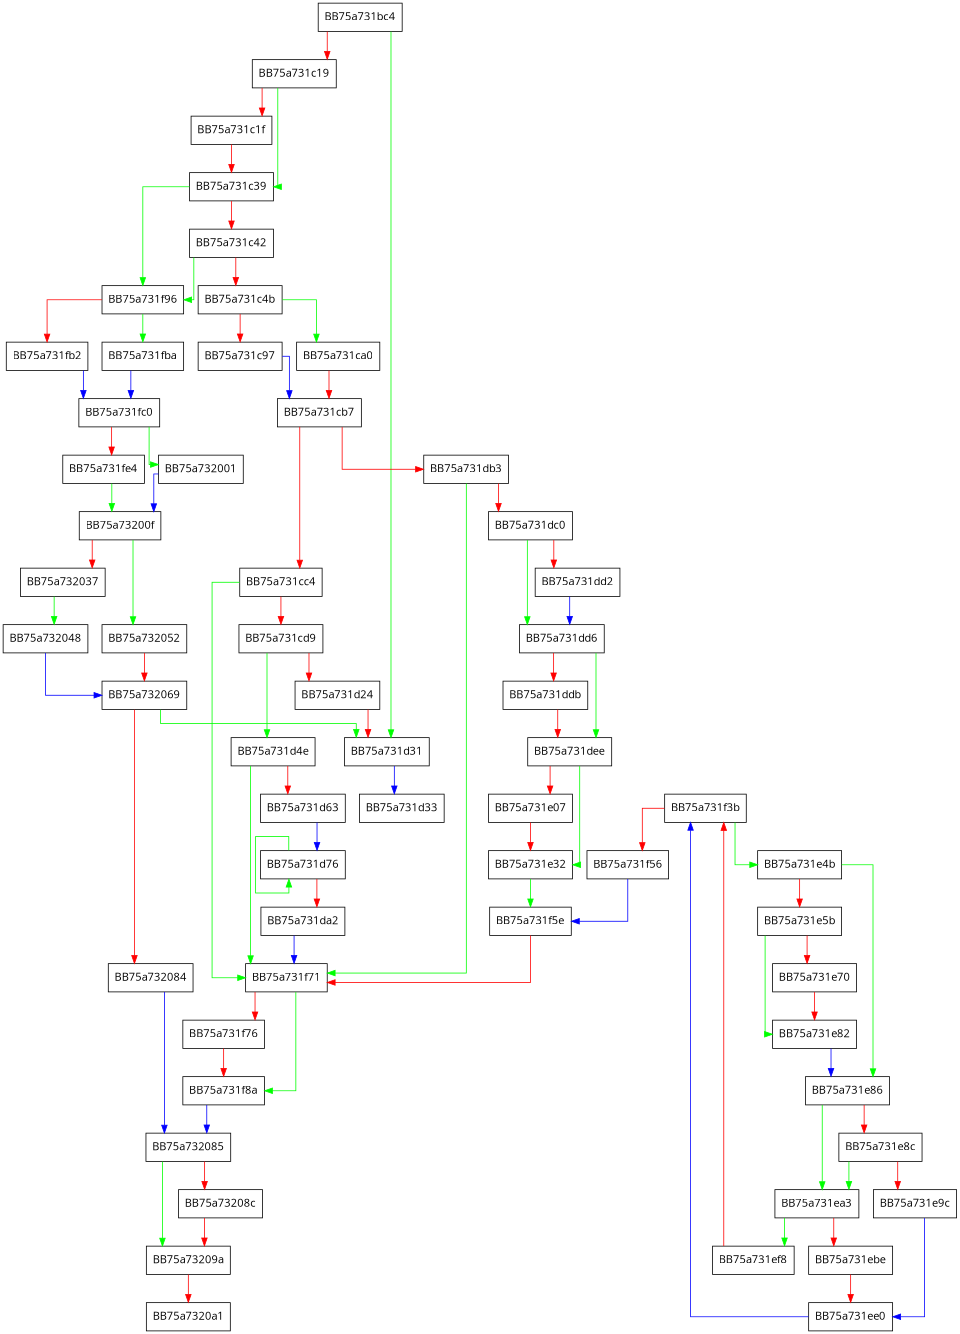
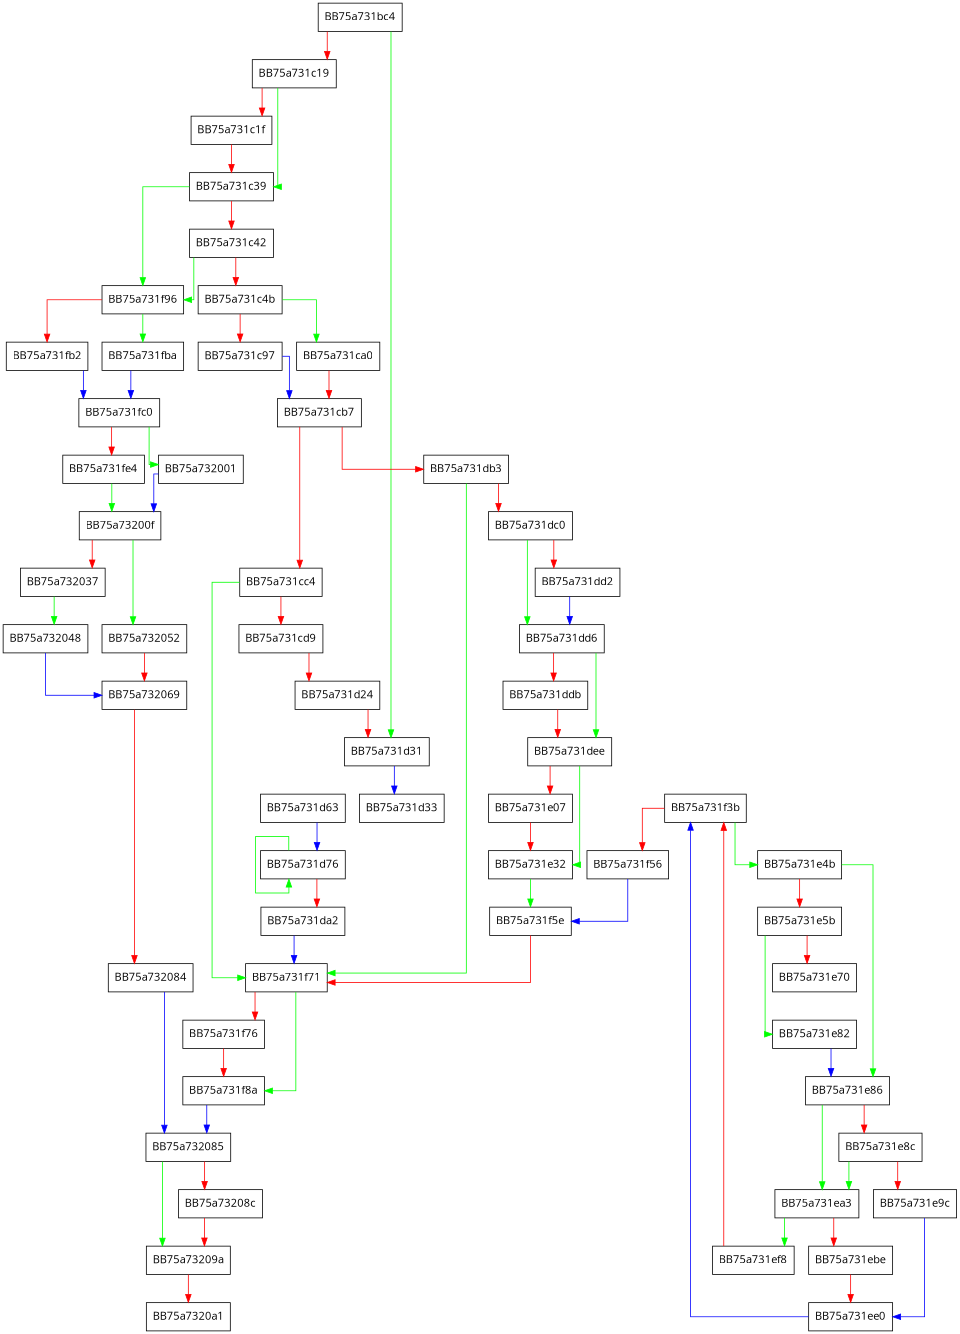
(255, 724) -> none
(273, 752) -> none
(815, 1002) -> none
